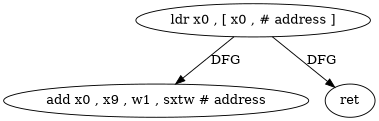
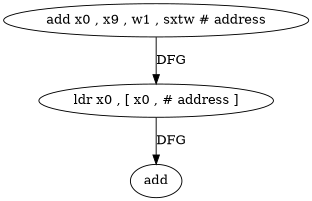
(209, 57) -> (156, 56)
(350, 101) -> (156, 181)
